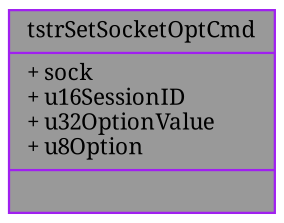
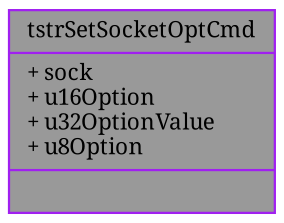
(107, 98) -> (92, 98)
